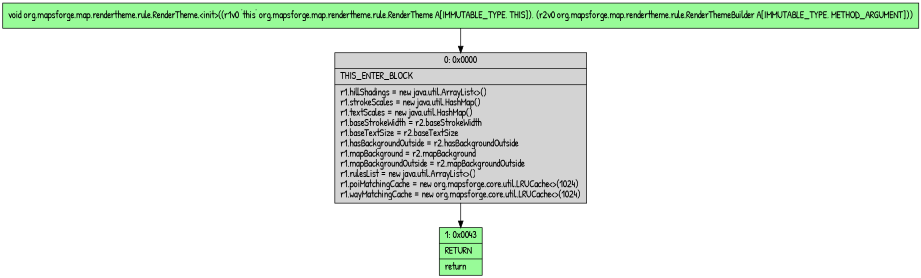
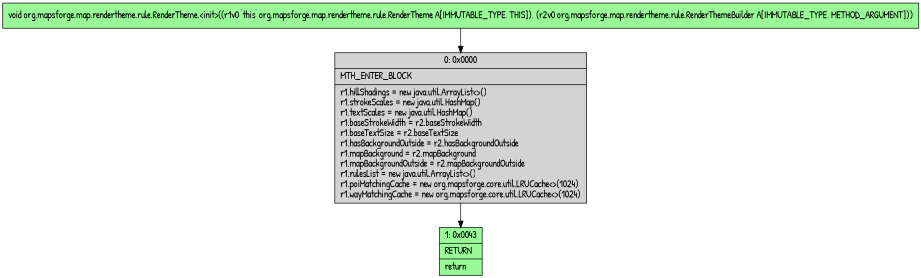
(377, 76) -> (376, 76)
